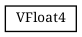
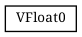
(41, 19) -> (41, 19)
